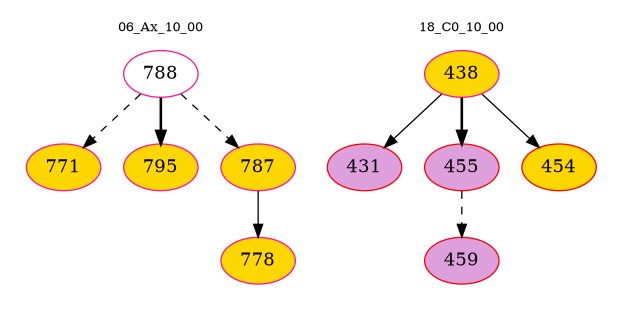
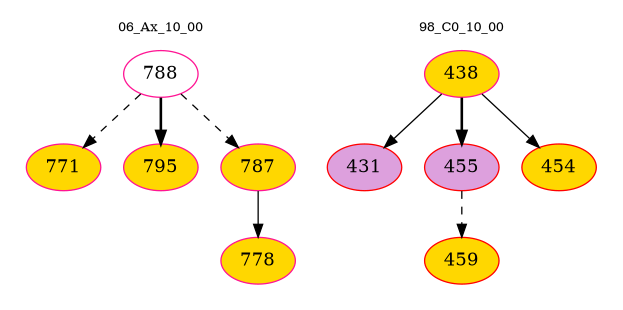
(462, 28) -> (462, 28)
(462, 261) -> (462, 261)
